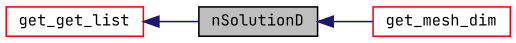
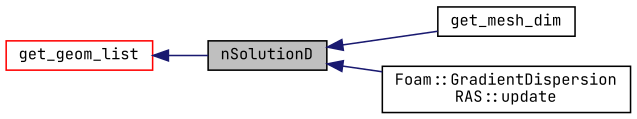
(75, 22) -> (79, 56)
(442, 22) -> (506, 22)
none -> (506, 89)
